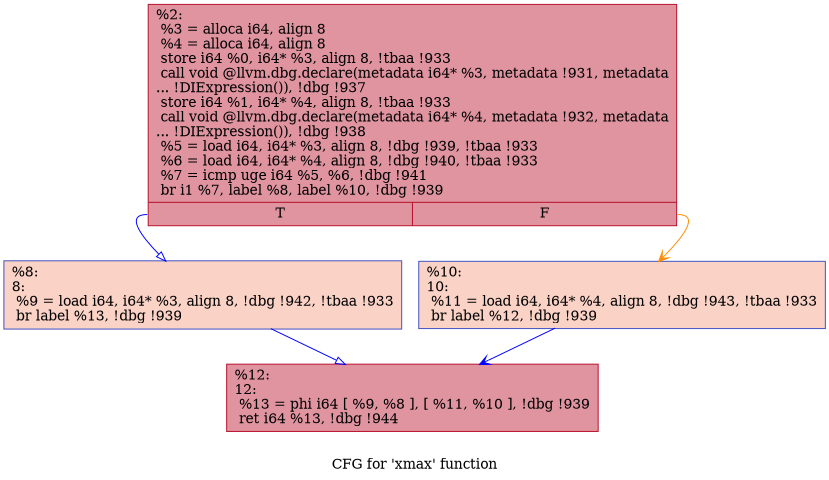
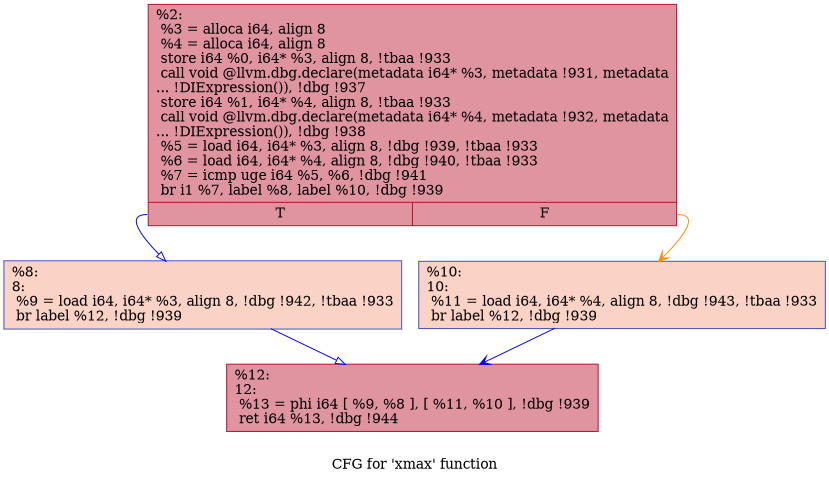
(97, 316) -> (97, 316)
